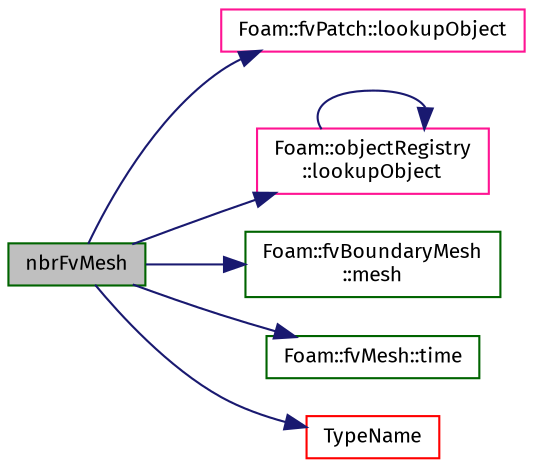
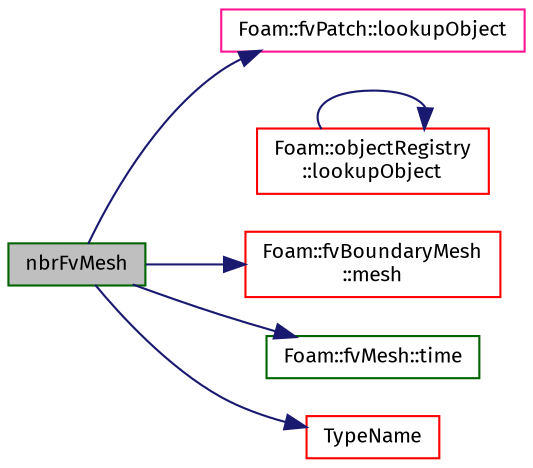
(373, 161) -> (373, 161)
(194, 222) -> none
(373, 264) -> (373, 264)
